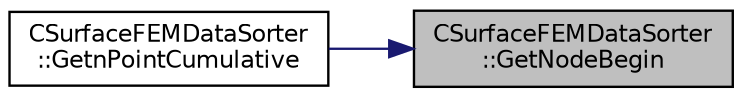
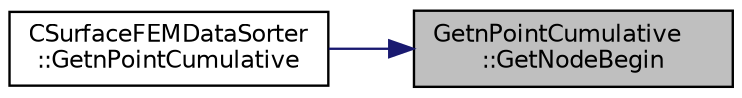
(573, 49) -> (573, 49)
